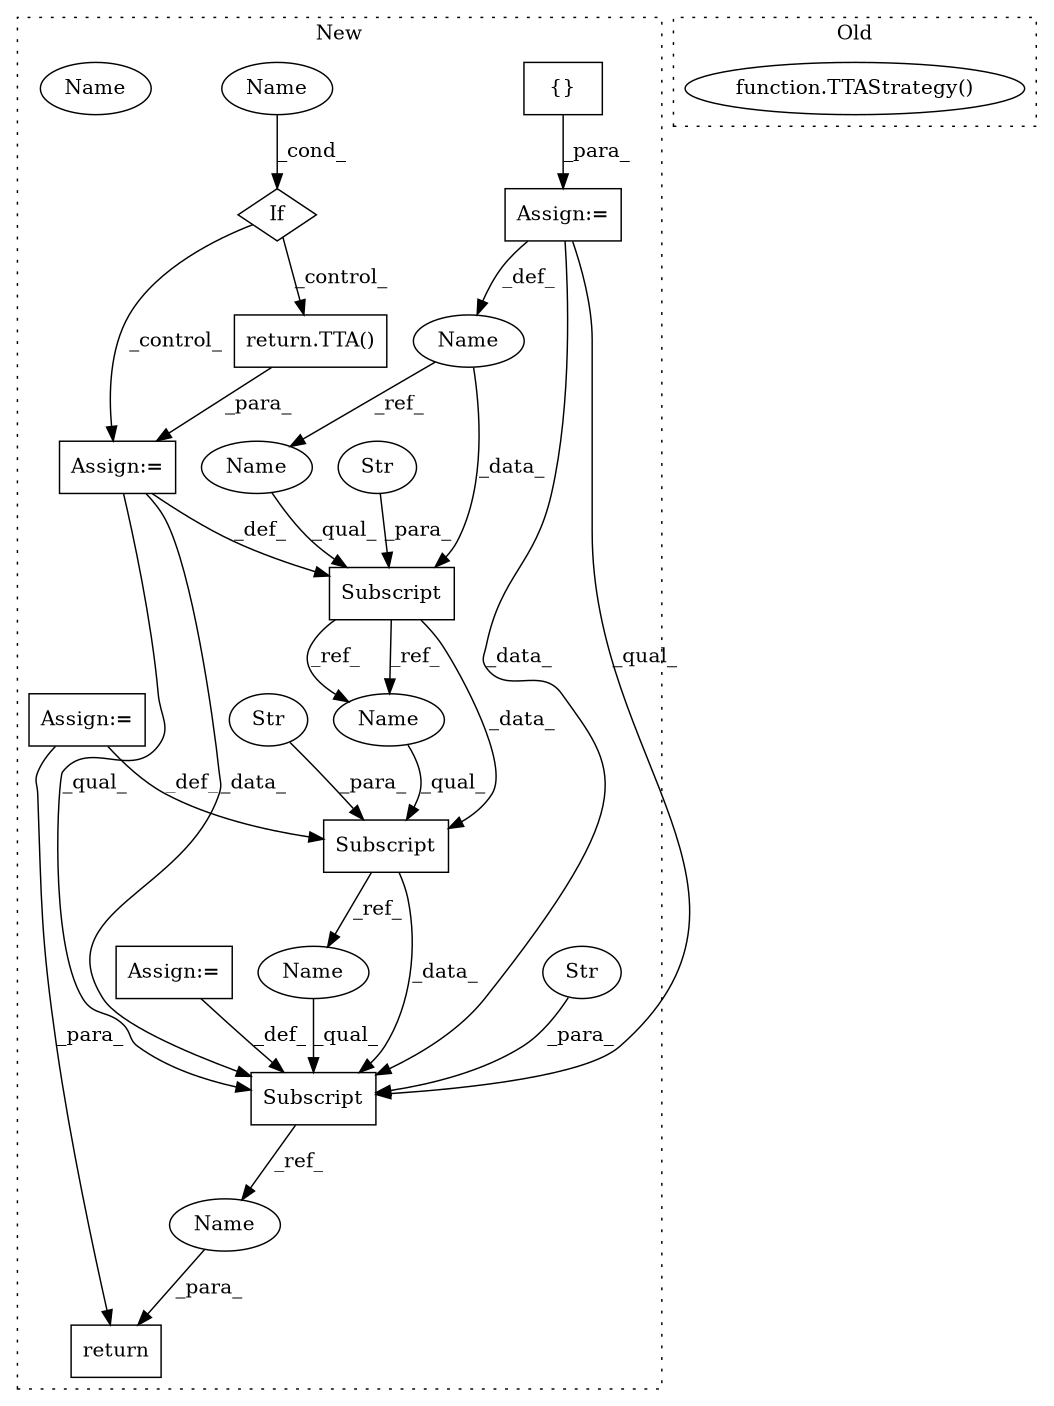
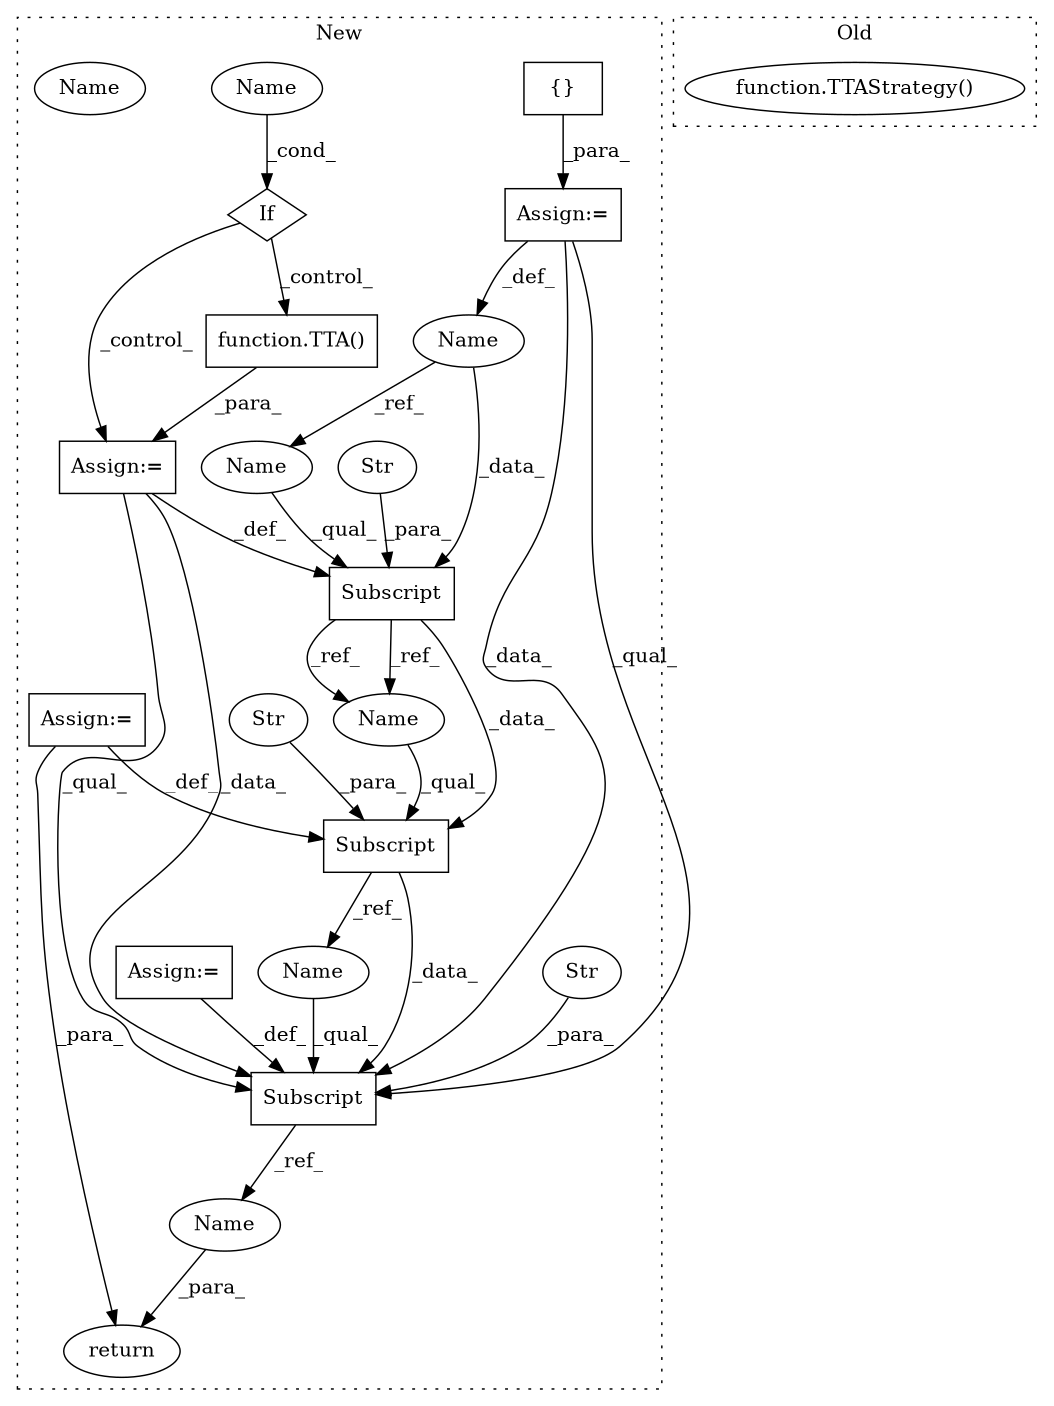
(311, 341) -> (292, 341)
(116, 1351) -> (122, 1351)
